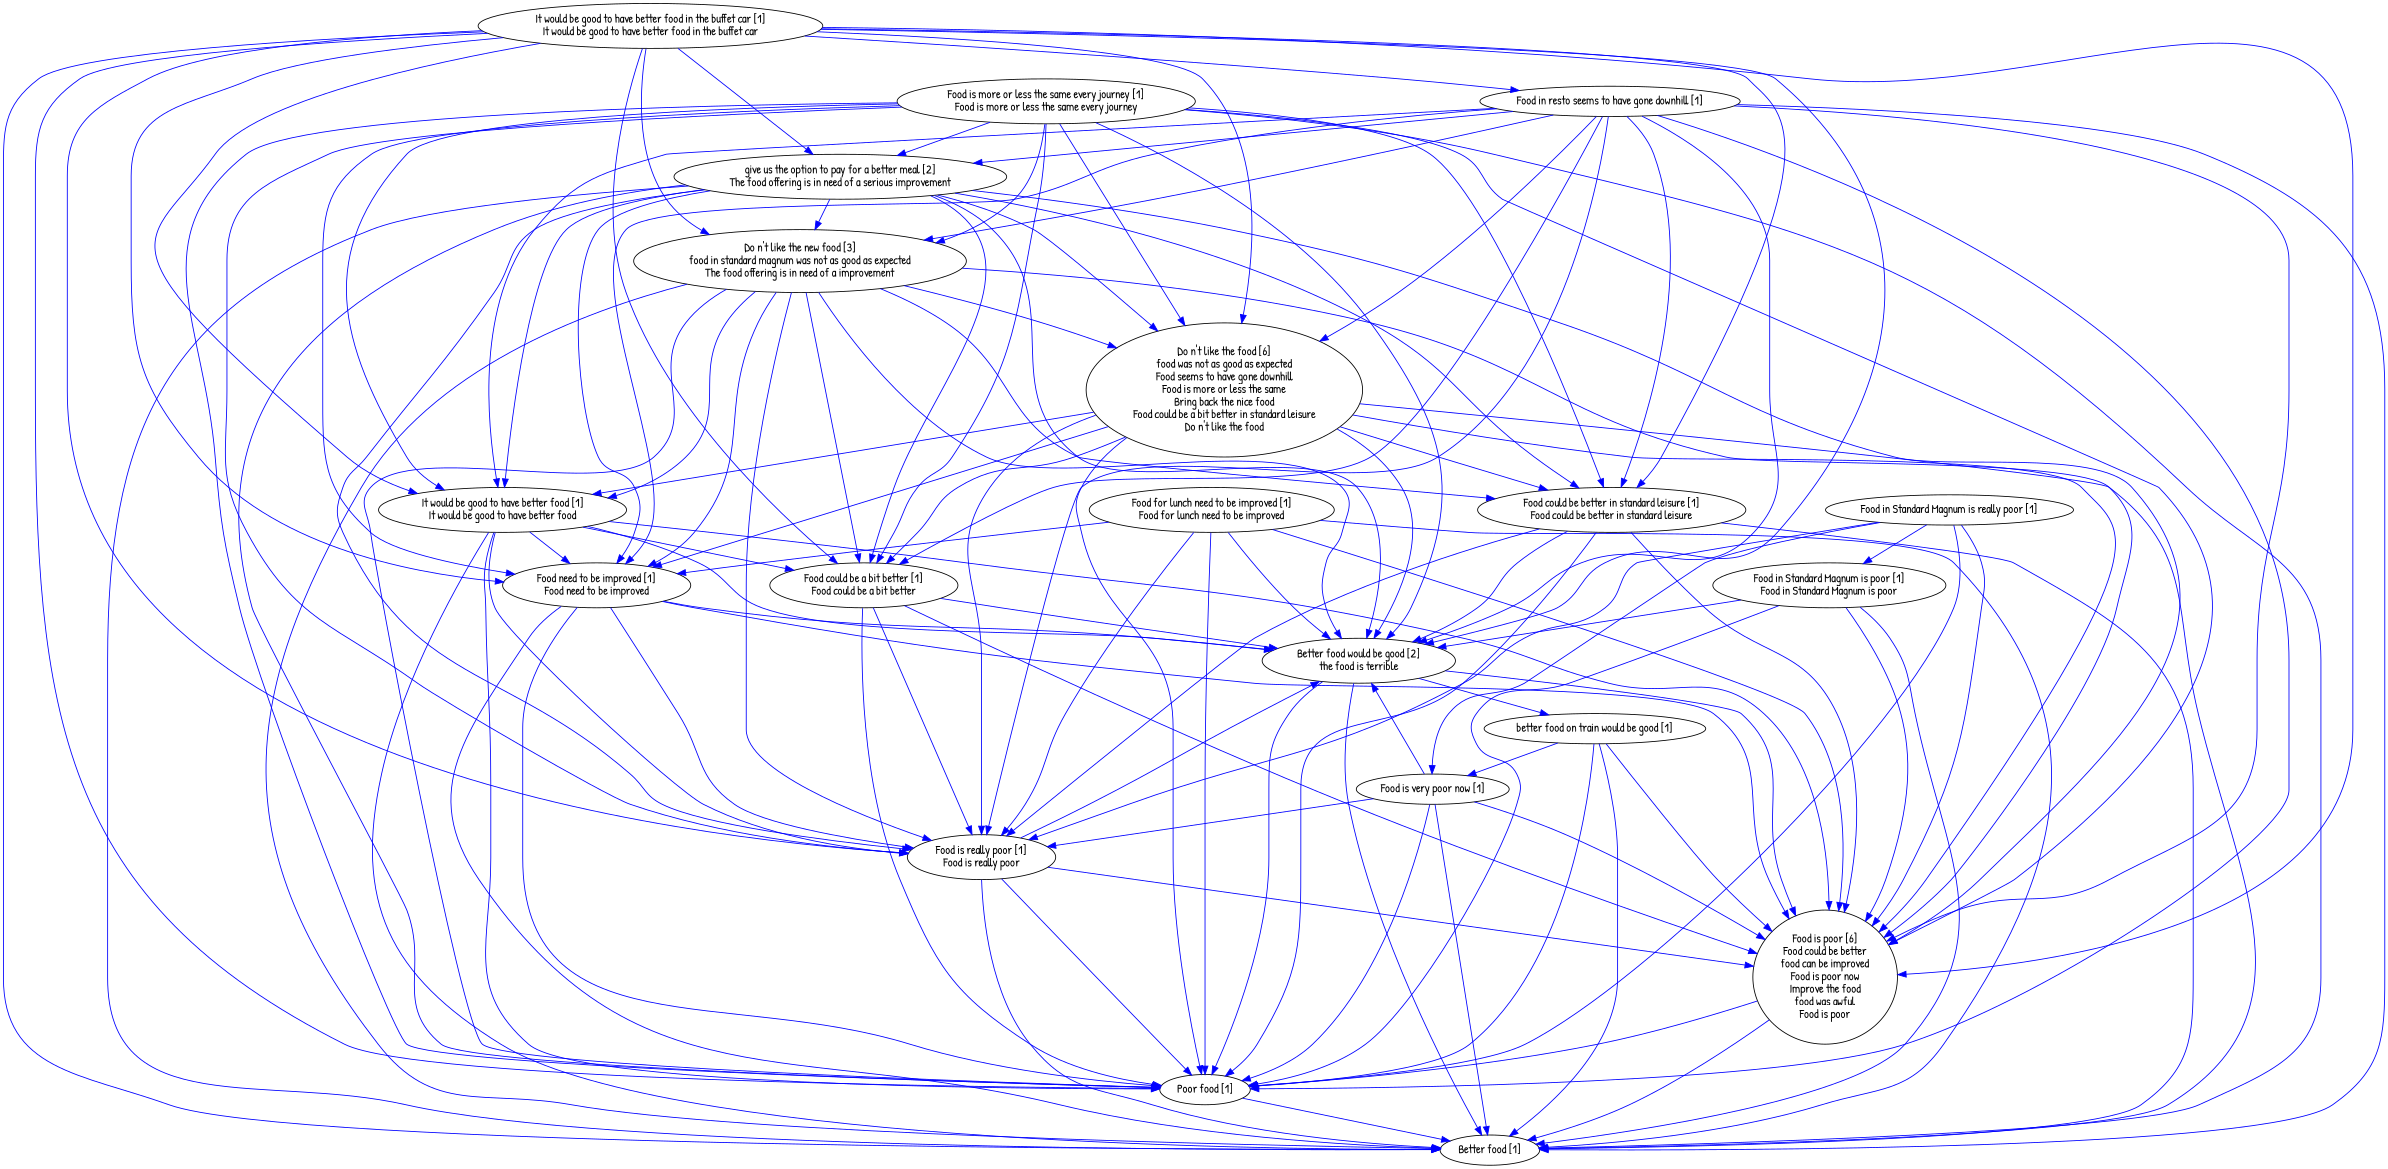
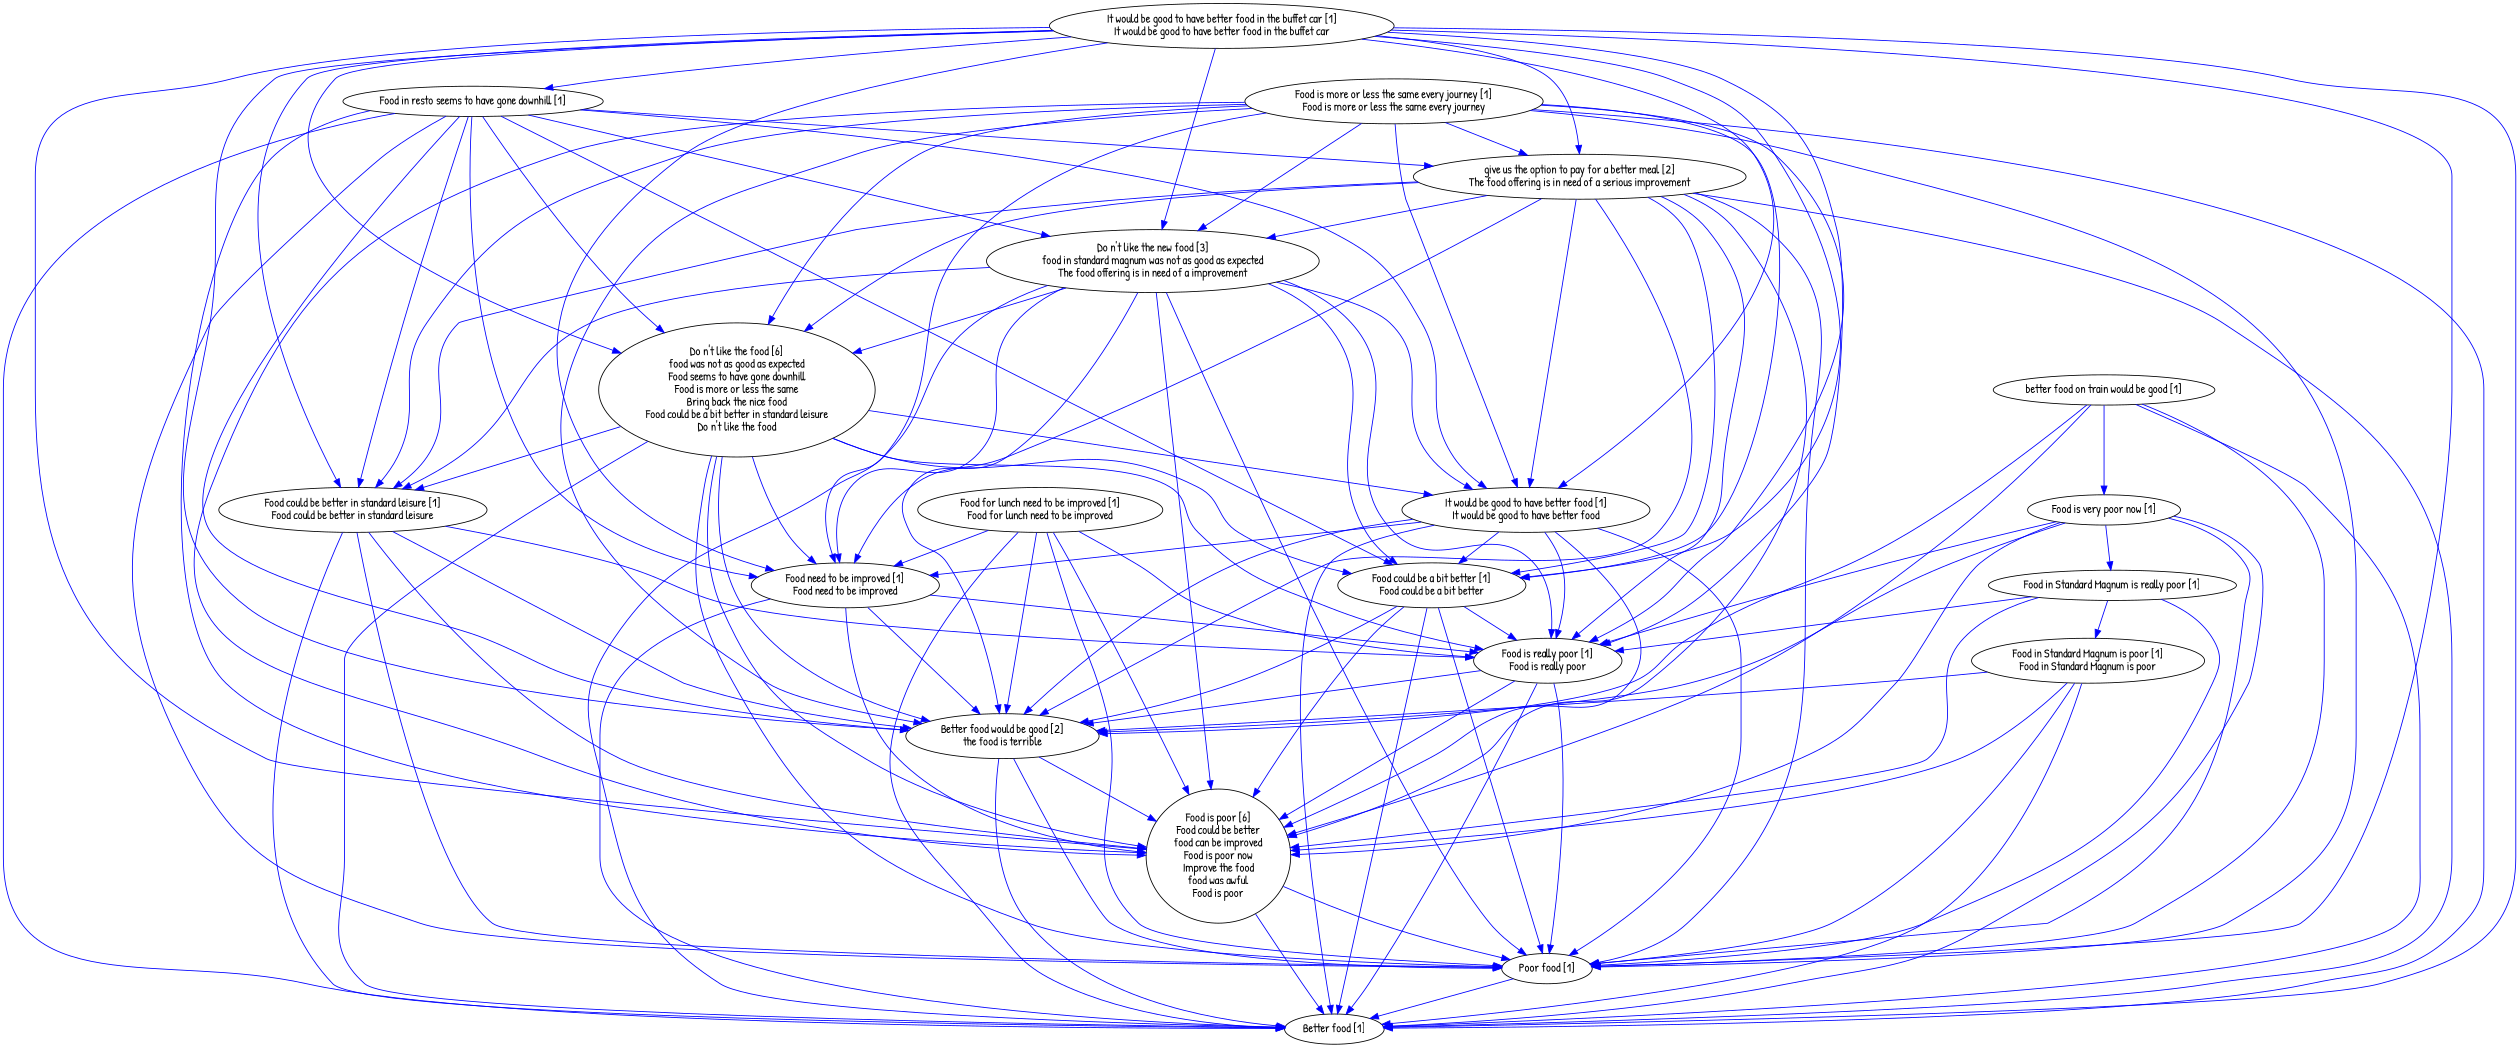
(1362, 473) -> none
(1632, 611) -> (2108, 543)
(1501, 701) -> (1657, 666)
none -> (1385, 797)
(666, 1004) -> none
